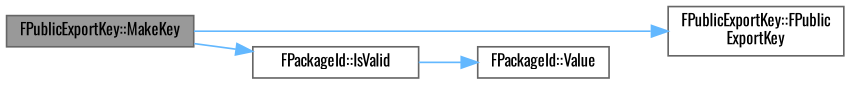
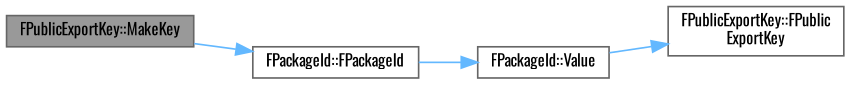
(422, 31) -> (630, 50)
(336, 62) -> (336, 62)
